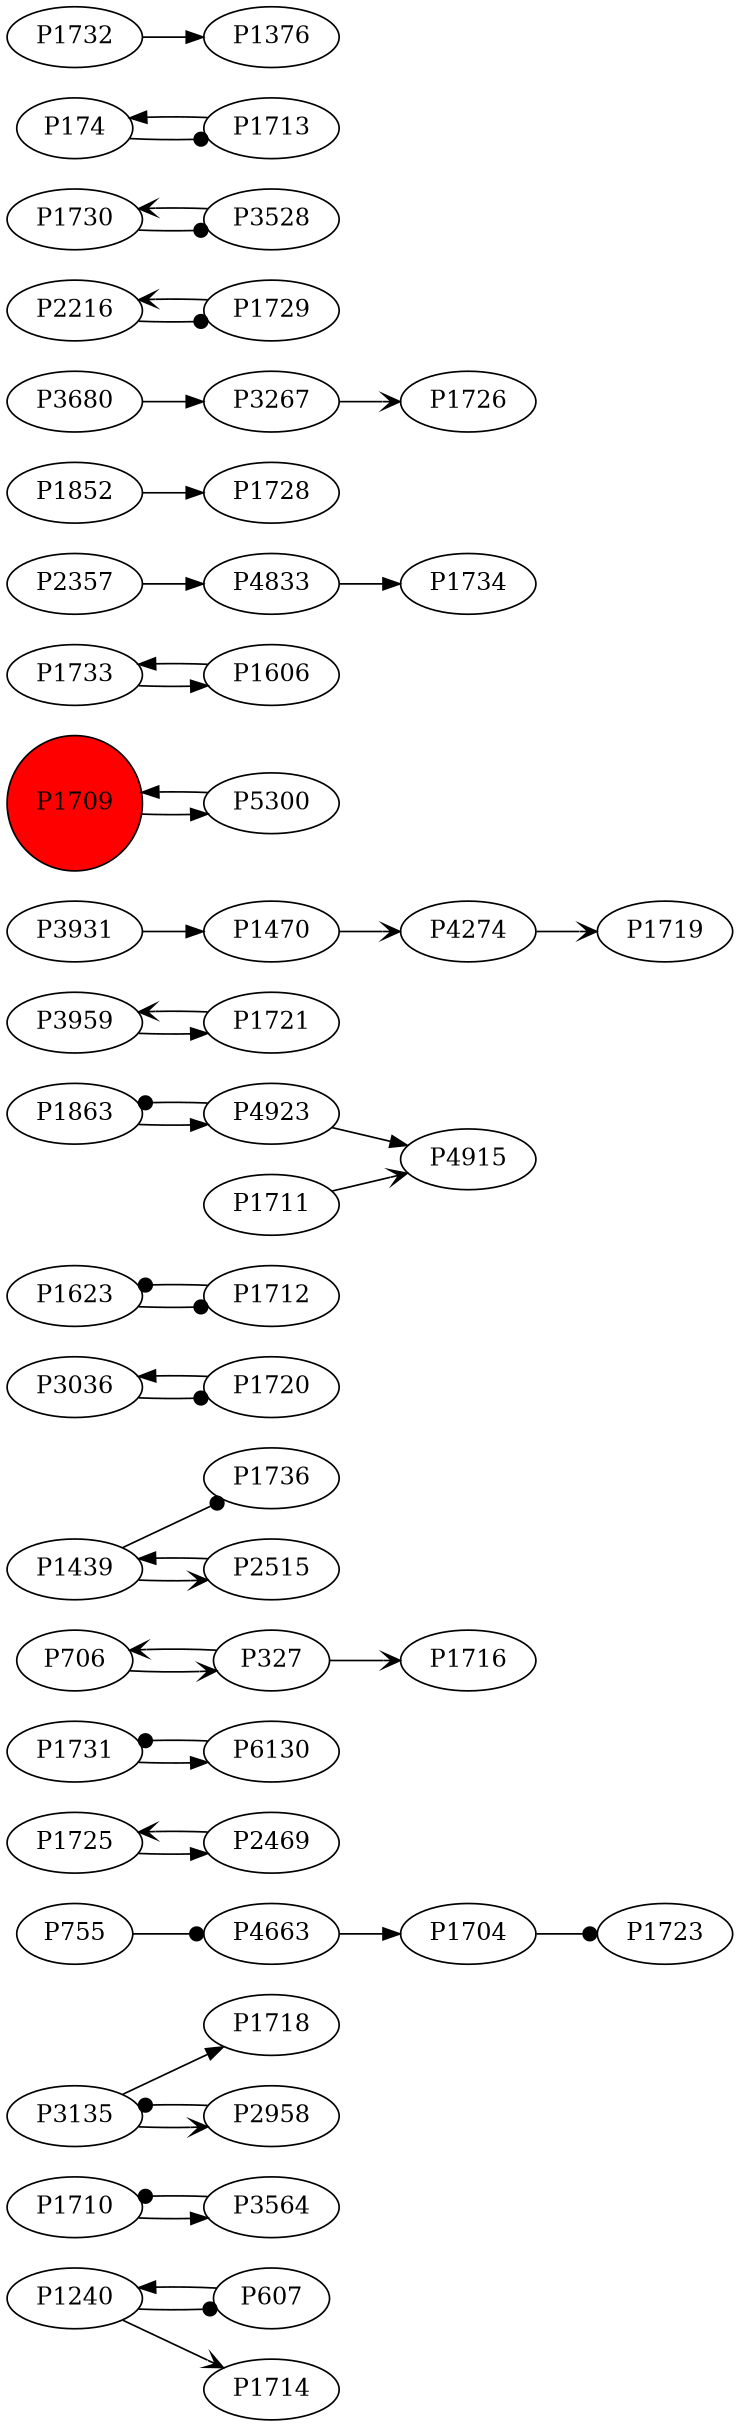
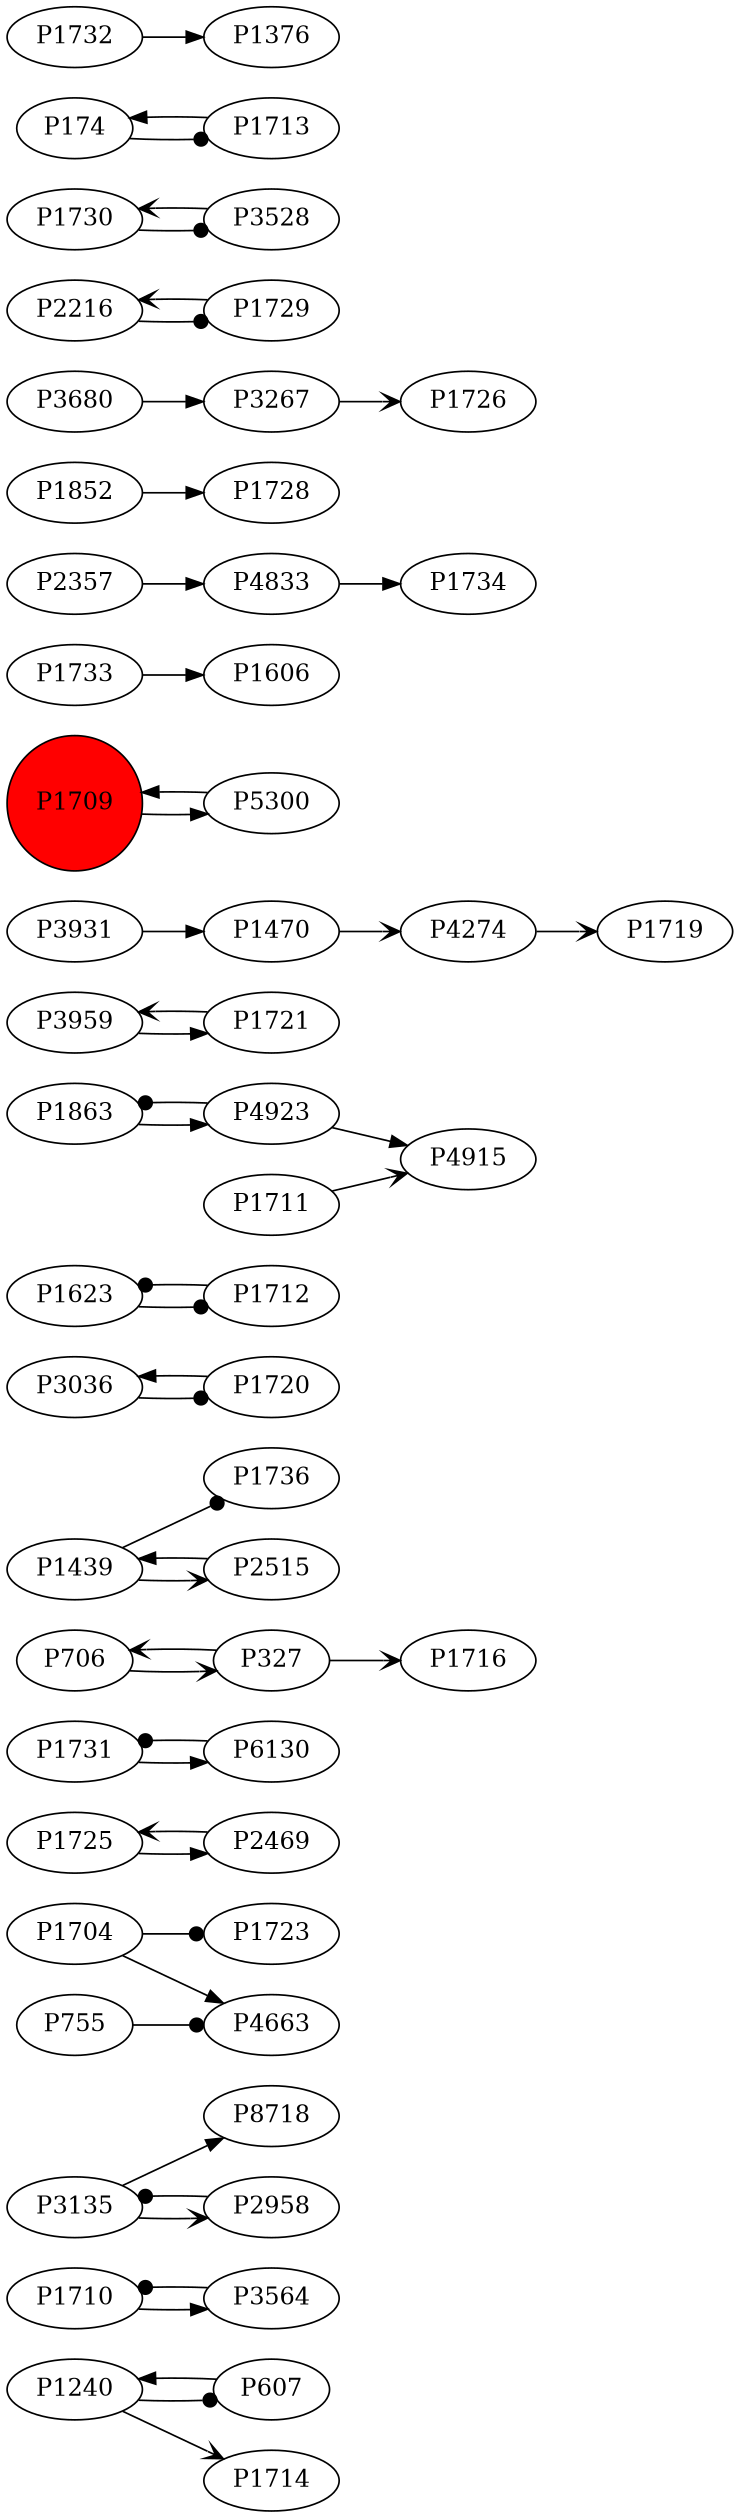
(182, 664) -> none
(361, 1934) -> (165, 1976)
(272, 2025) -> (272, 2116)
